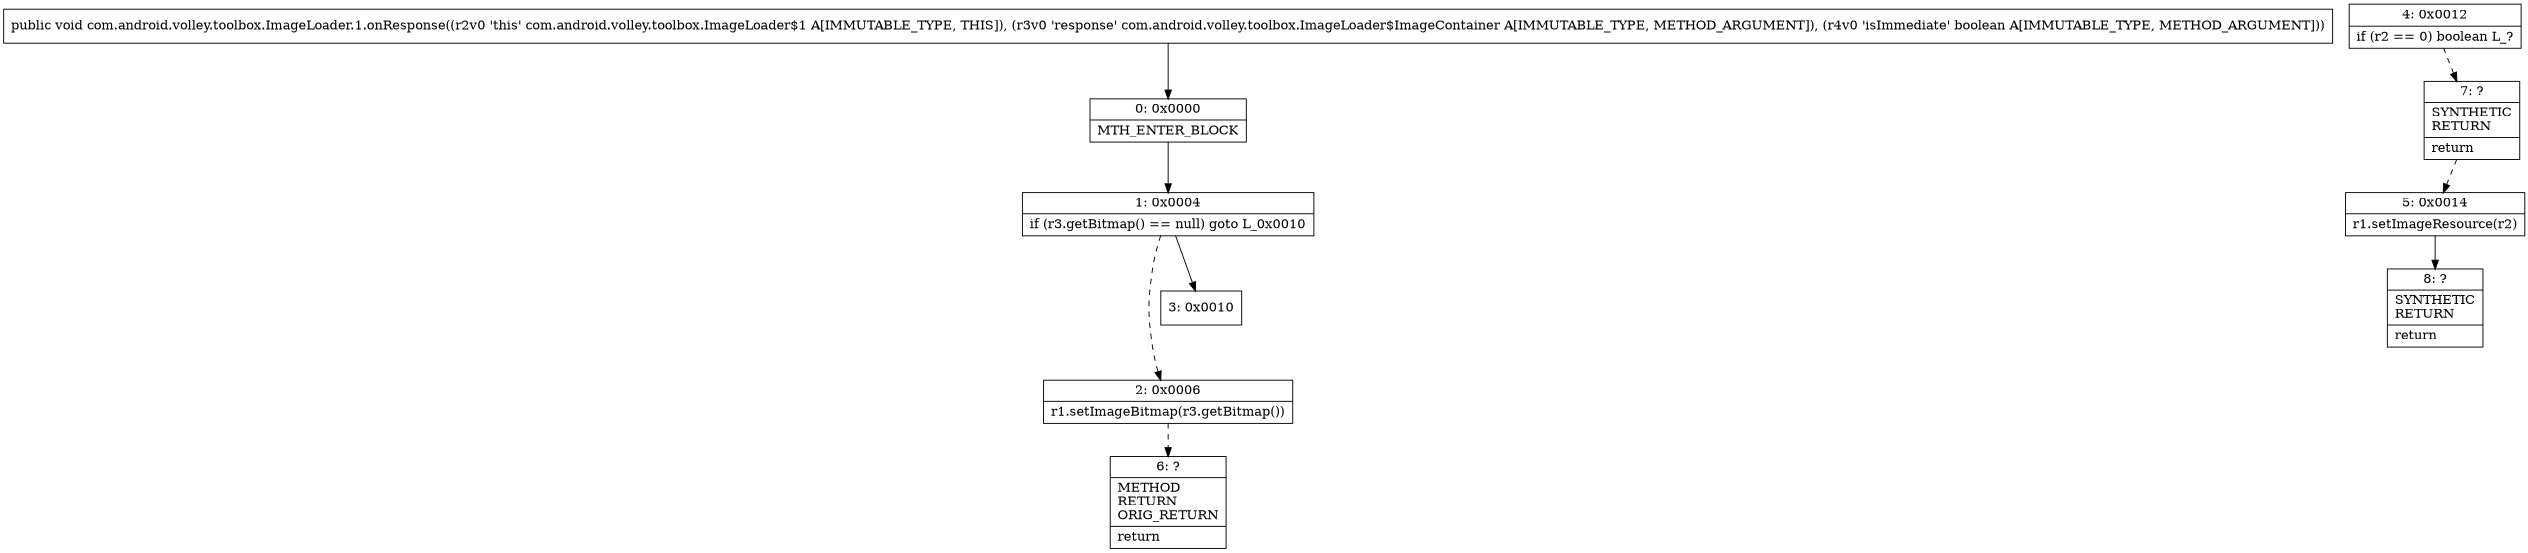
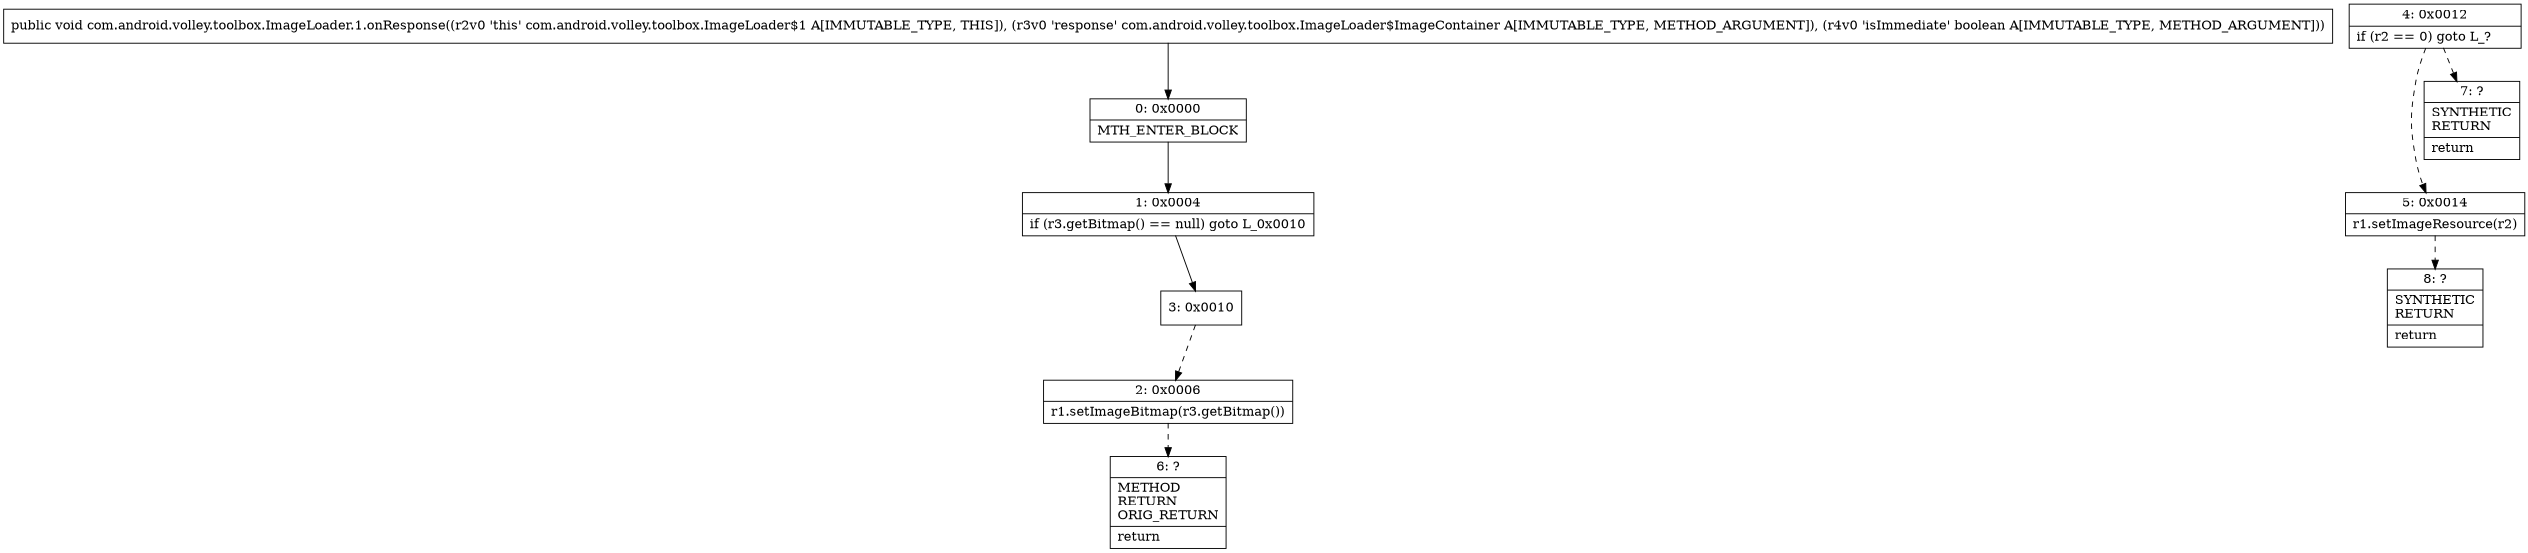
(2435, 37) -> (2424, 37)
(2452, 172) -> (2412, 116)
(2435, 248) -> (2435, 248)
(1149, 303) -> (1187, 348)
